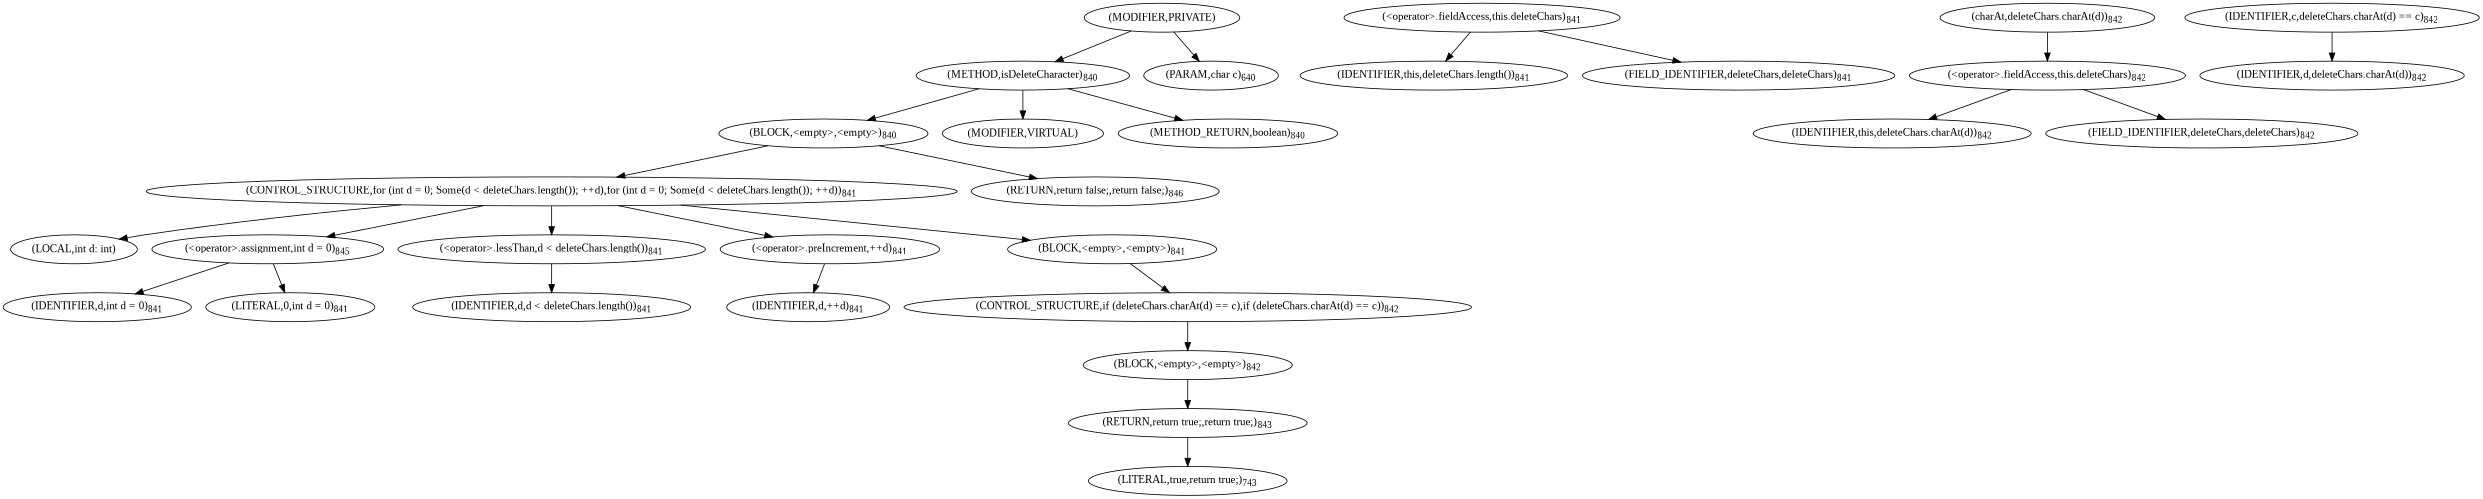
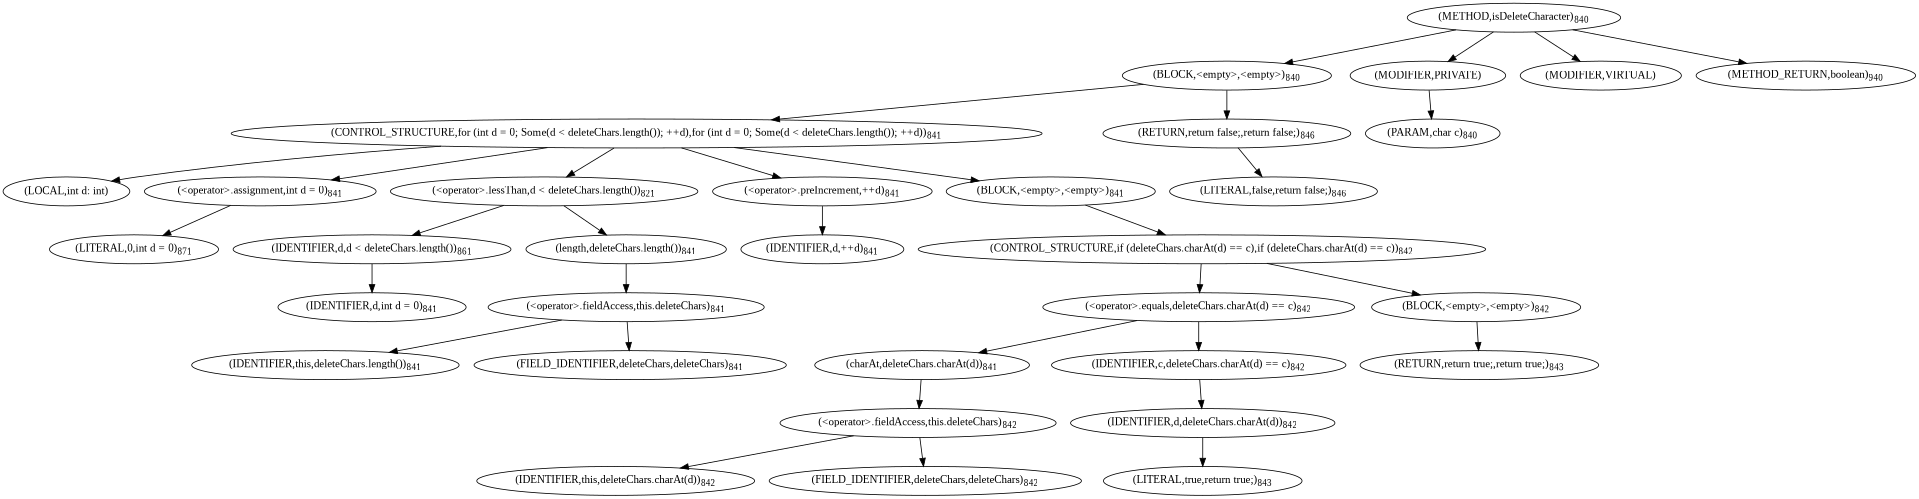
(2116, 16) -> (990, 364)
(1097, 45) -> (1474, 44)
(1249, 74) -> (1471, 132)
(1298, 132) -> (1876, 74)
none -> (1273, 191)
(343, 248) -> (335, 190)
(656, 248) -> (648, 190)
none -> (626, 249)
(186, 277) -> (372, 274)
(341, 306) -> (185, 248)
(645, 306) -> (465, 248)
none -> (1199, 307)
(1188, 448) -> (1203, 448)
(1250, 480) -> (1265, 480)
